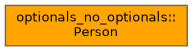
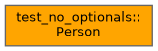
(96, 26) -> (79, 26)
